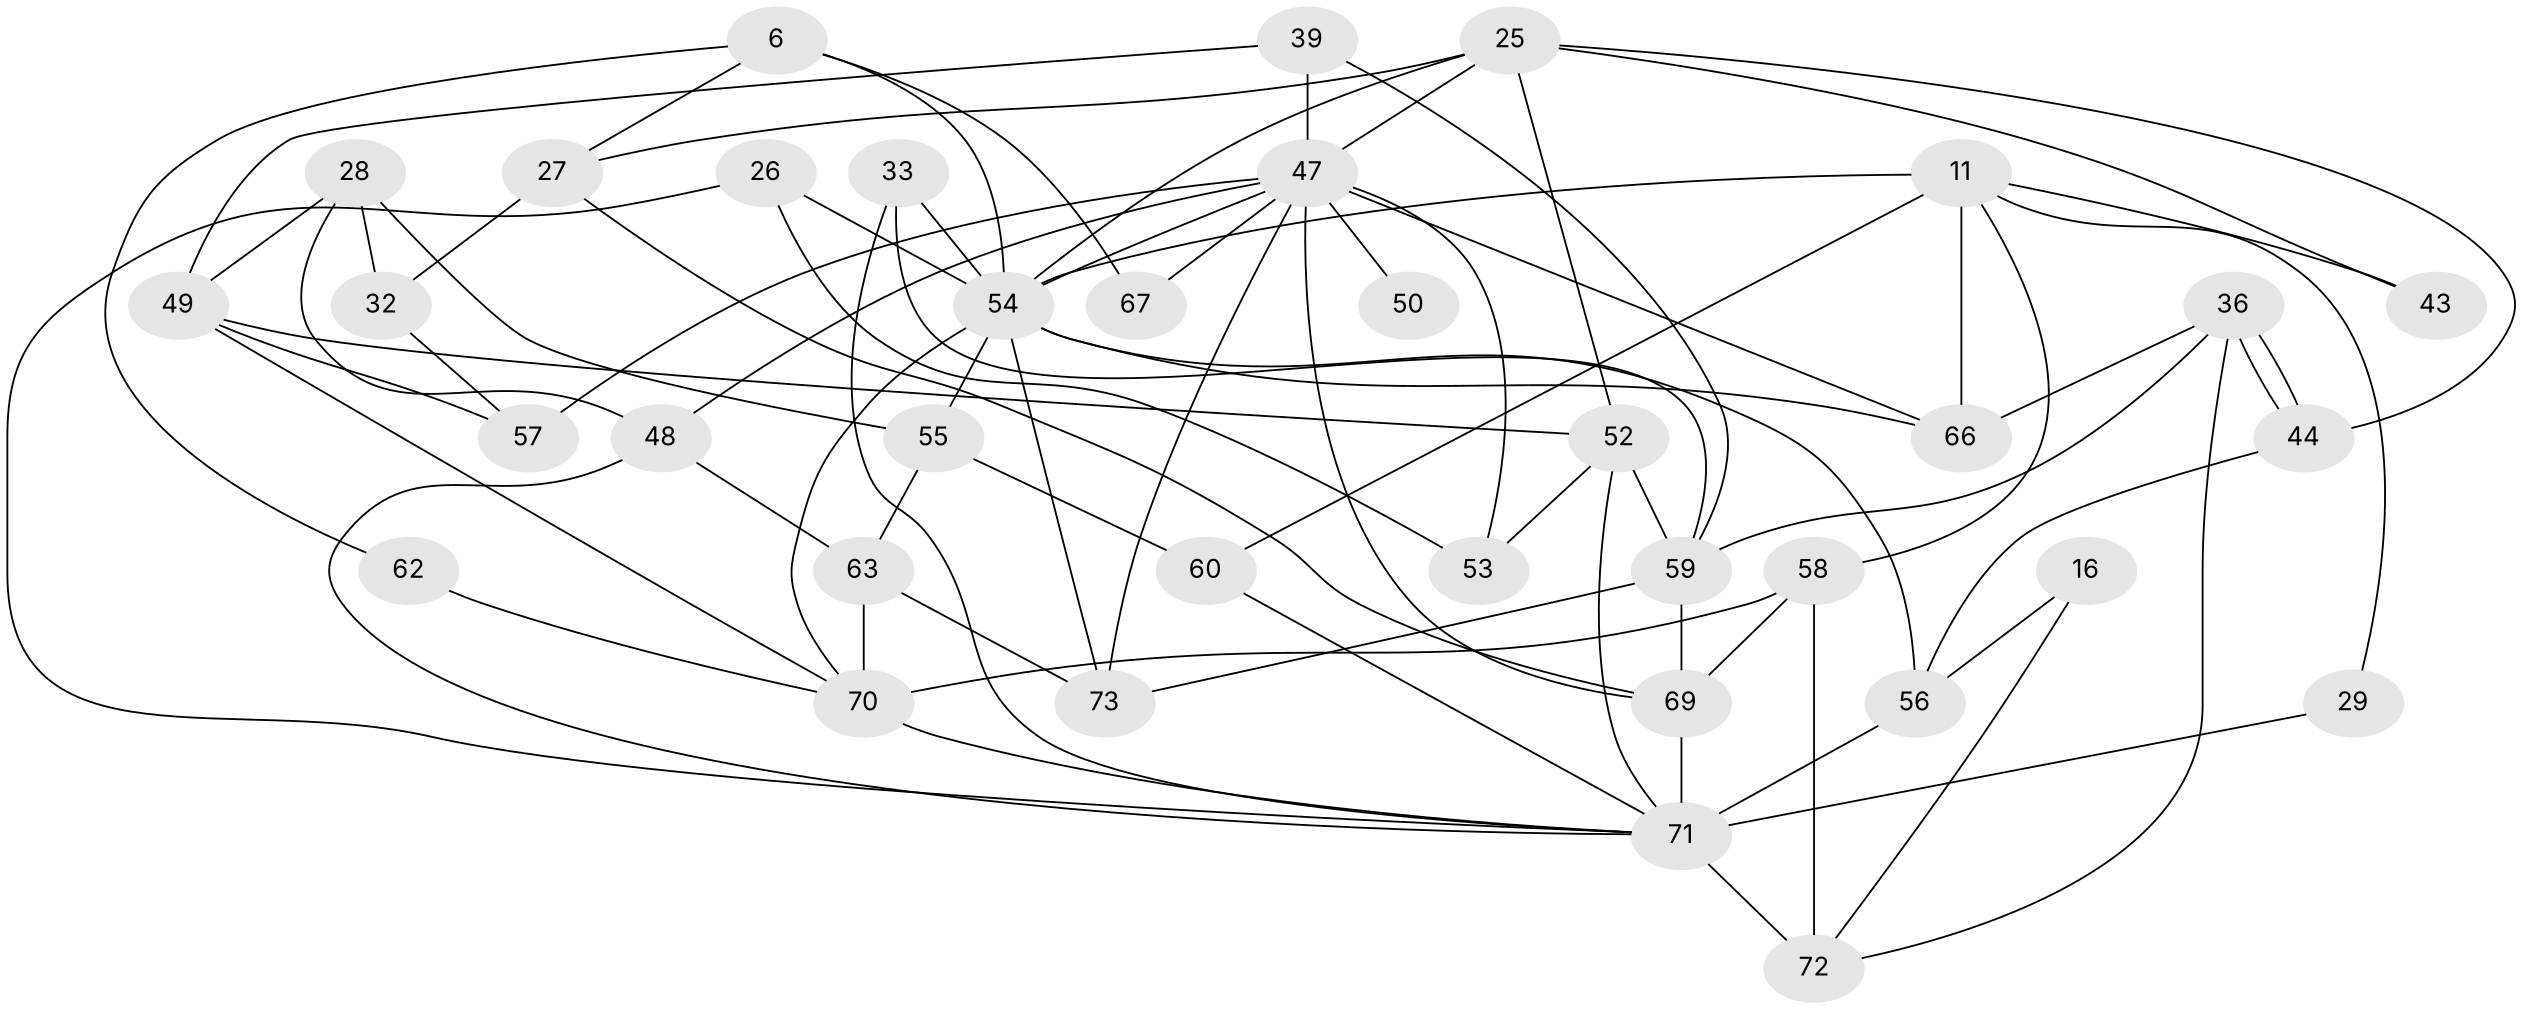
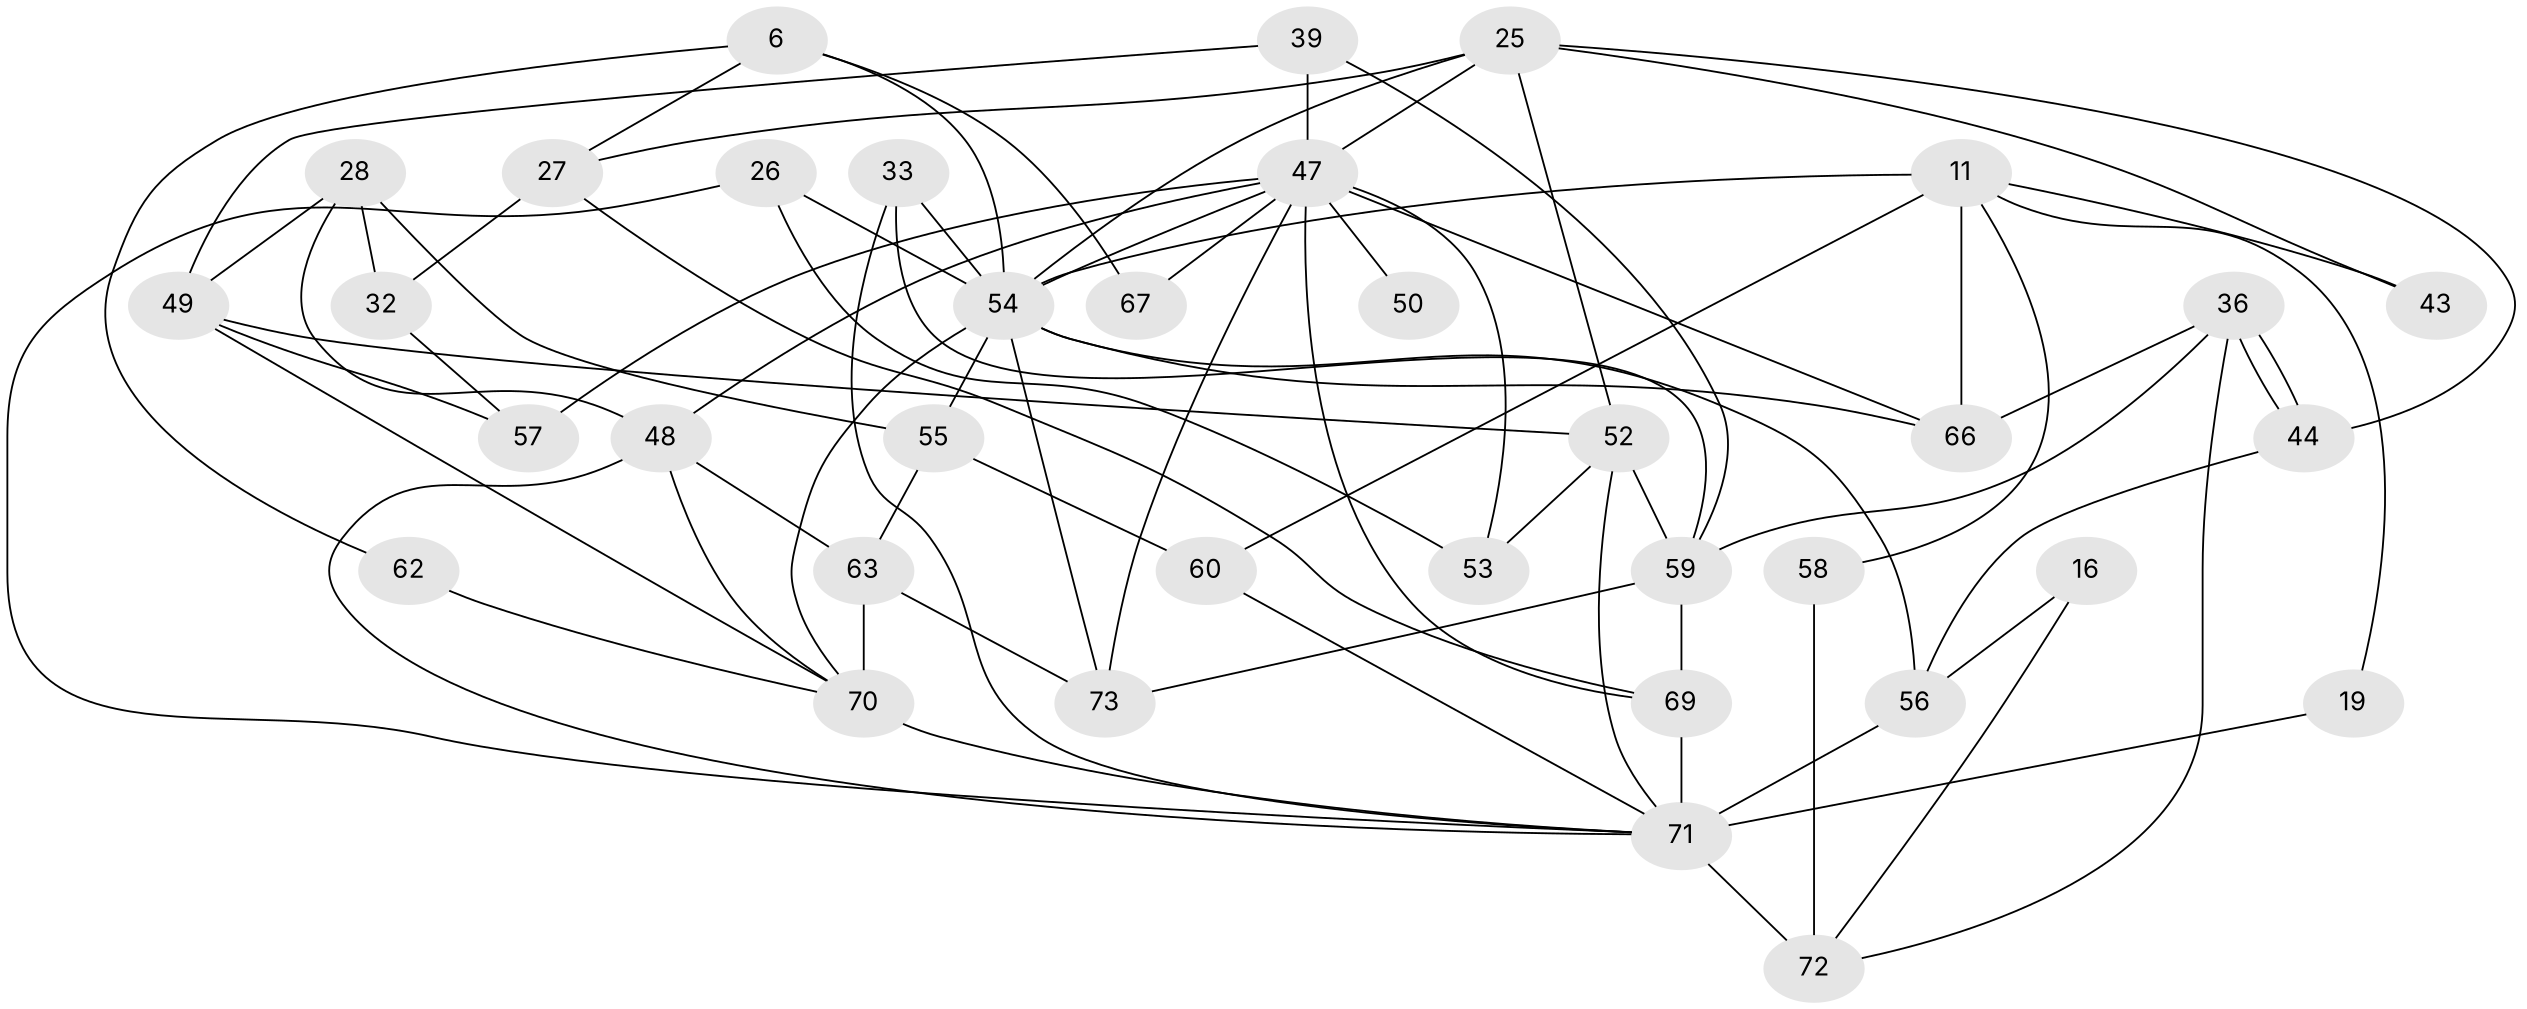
(1748, 637) -> none
(1389, 653) -> (728, 592)
(2354, 704) -> (2354, 704)
